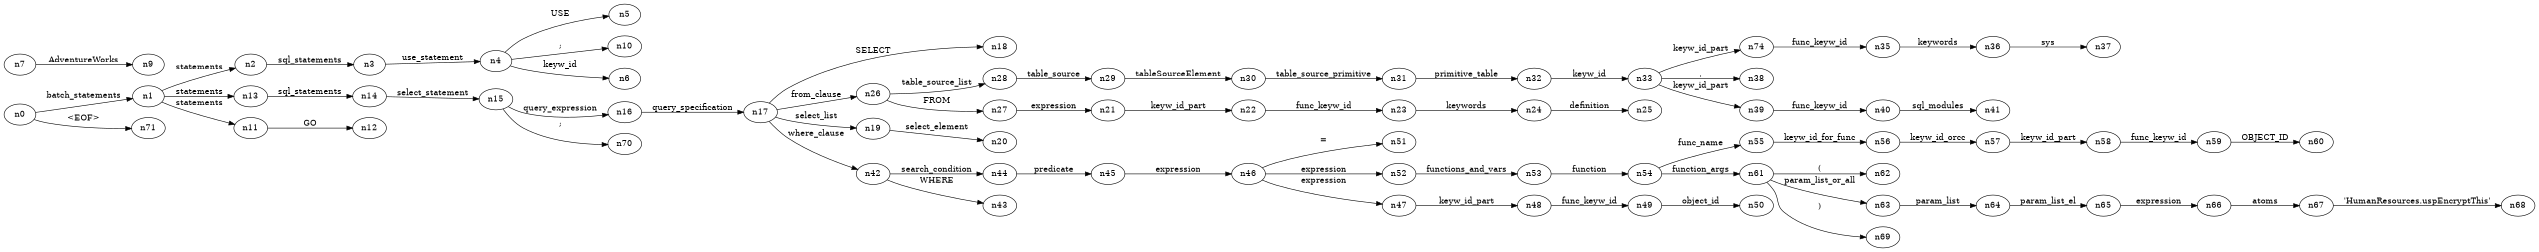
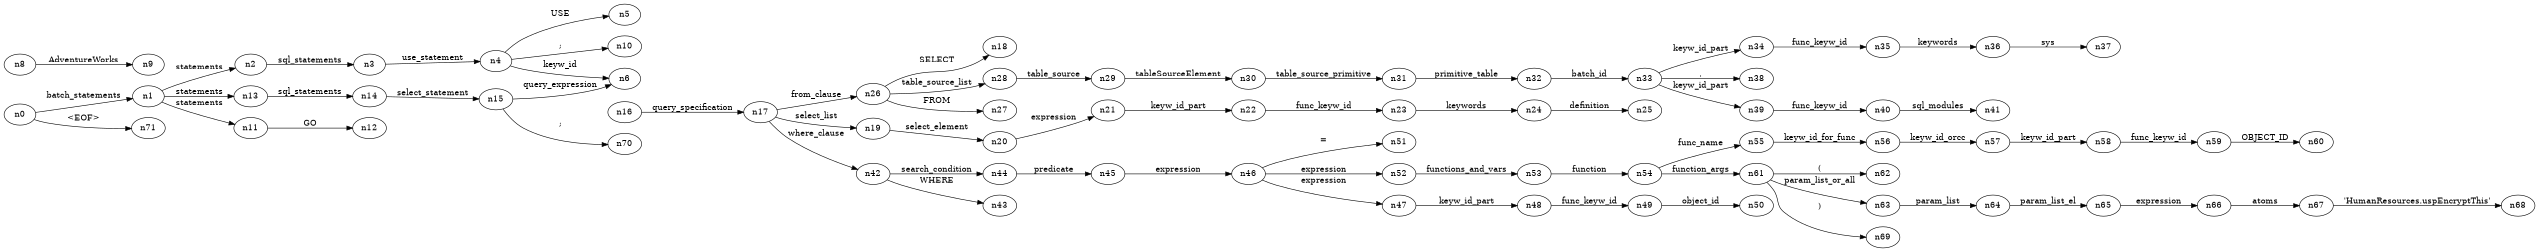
(1757, 47) -> (1757, 47)
(868, 59) -> (934, 72)
(20, 65) -> (20, 65)
(1590, 74) -> (1590, 74)
(1051, 110) -> (1052, 130)
(555, 117) -> (560, 96)
